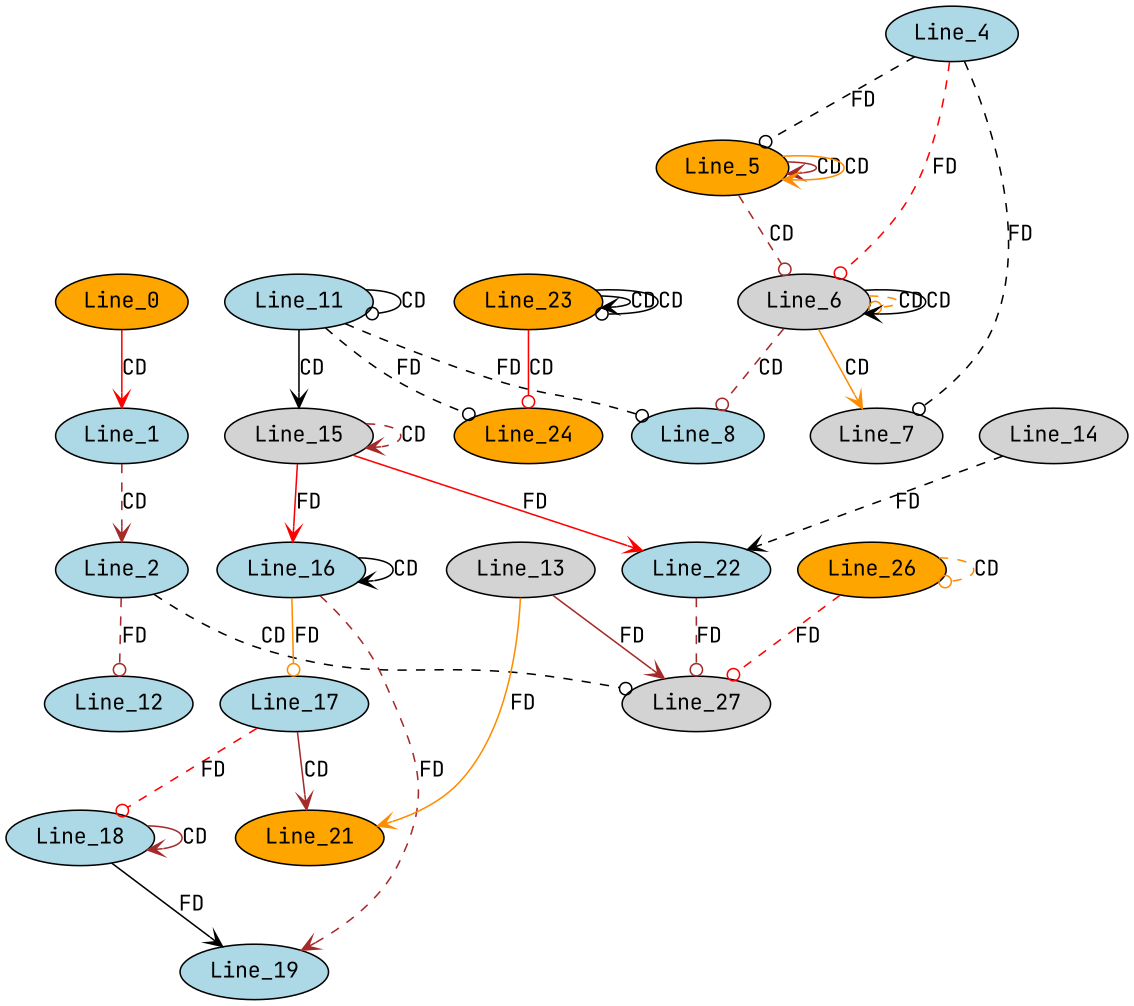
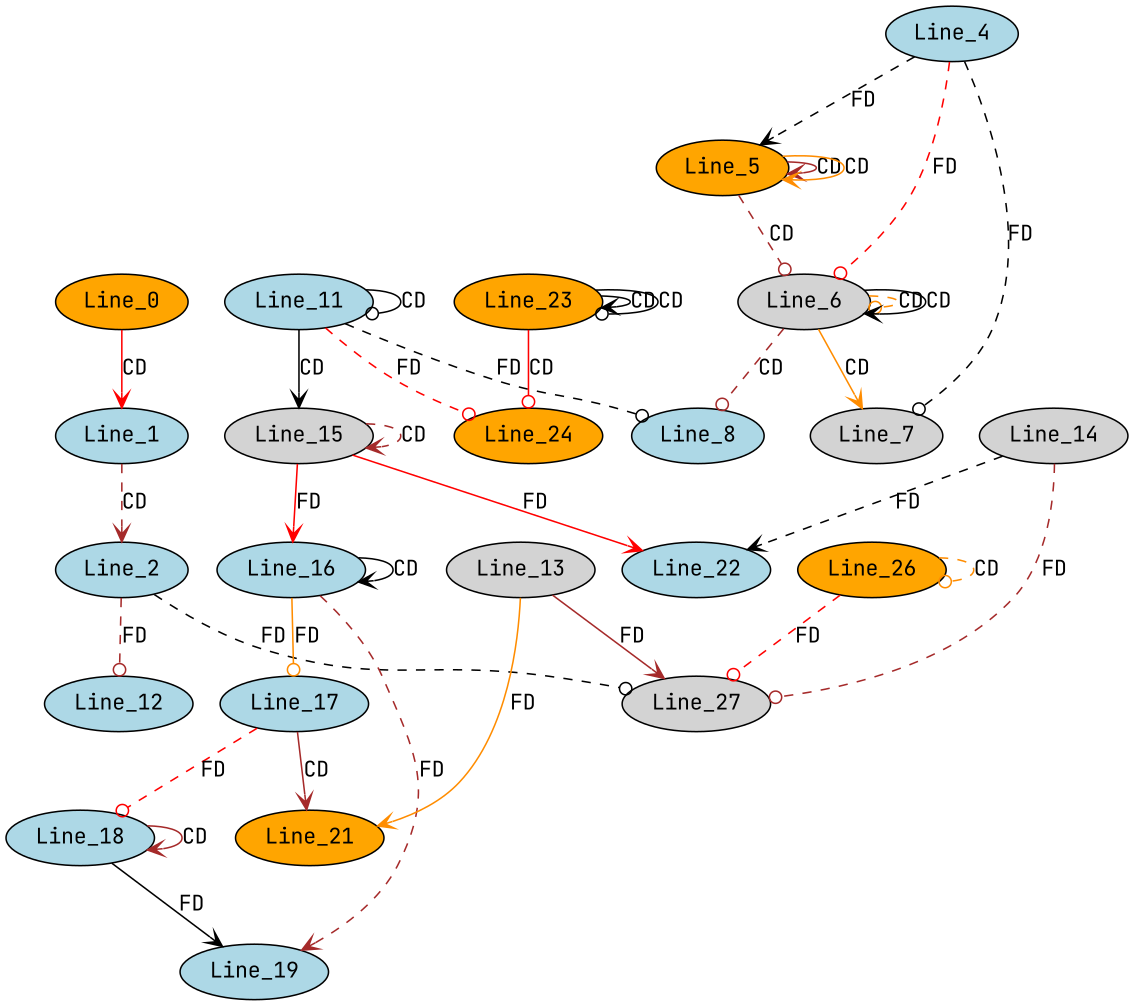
(844, 97) -> (844, 97)
(390, 377) -> (390, 377)
(696, 631) -> (970, 634)
(274, 637) -> (274, 637)
